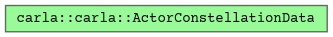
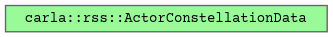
(166, 19) -> (166, 19)
